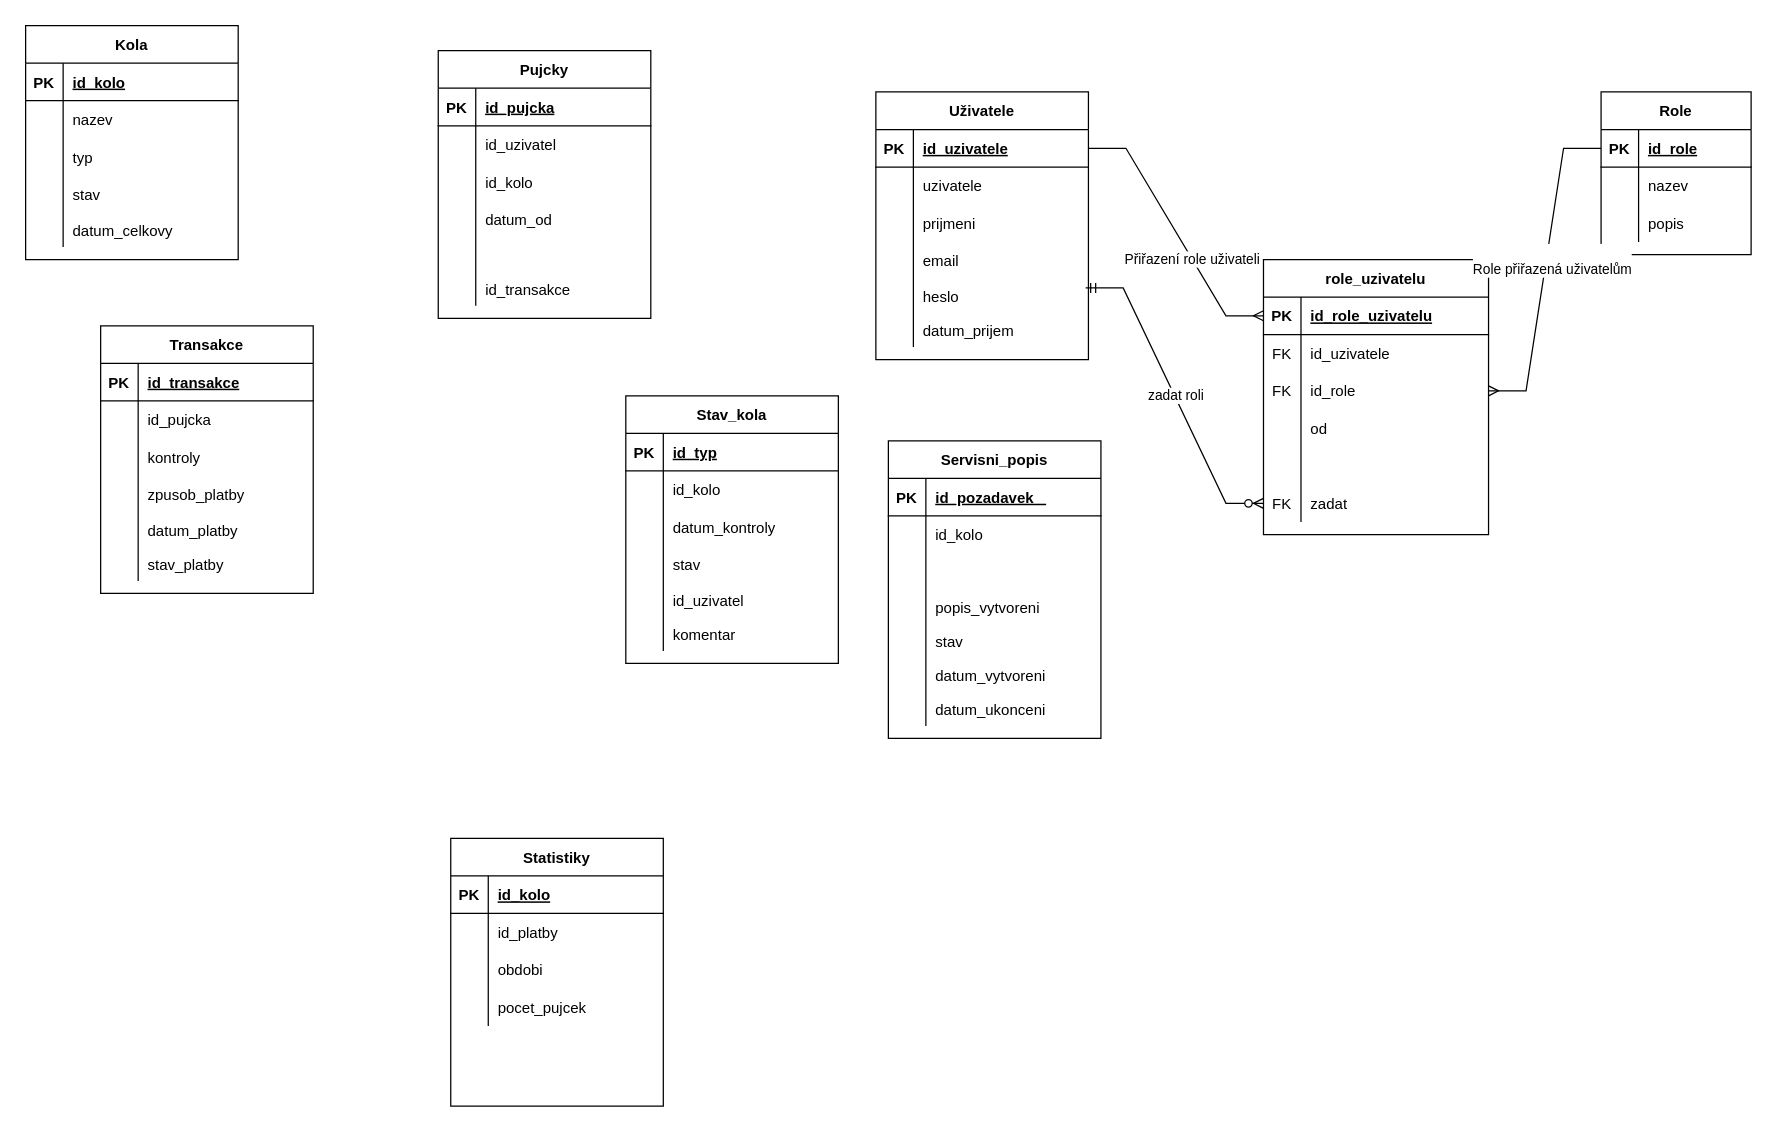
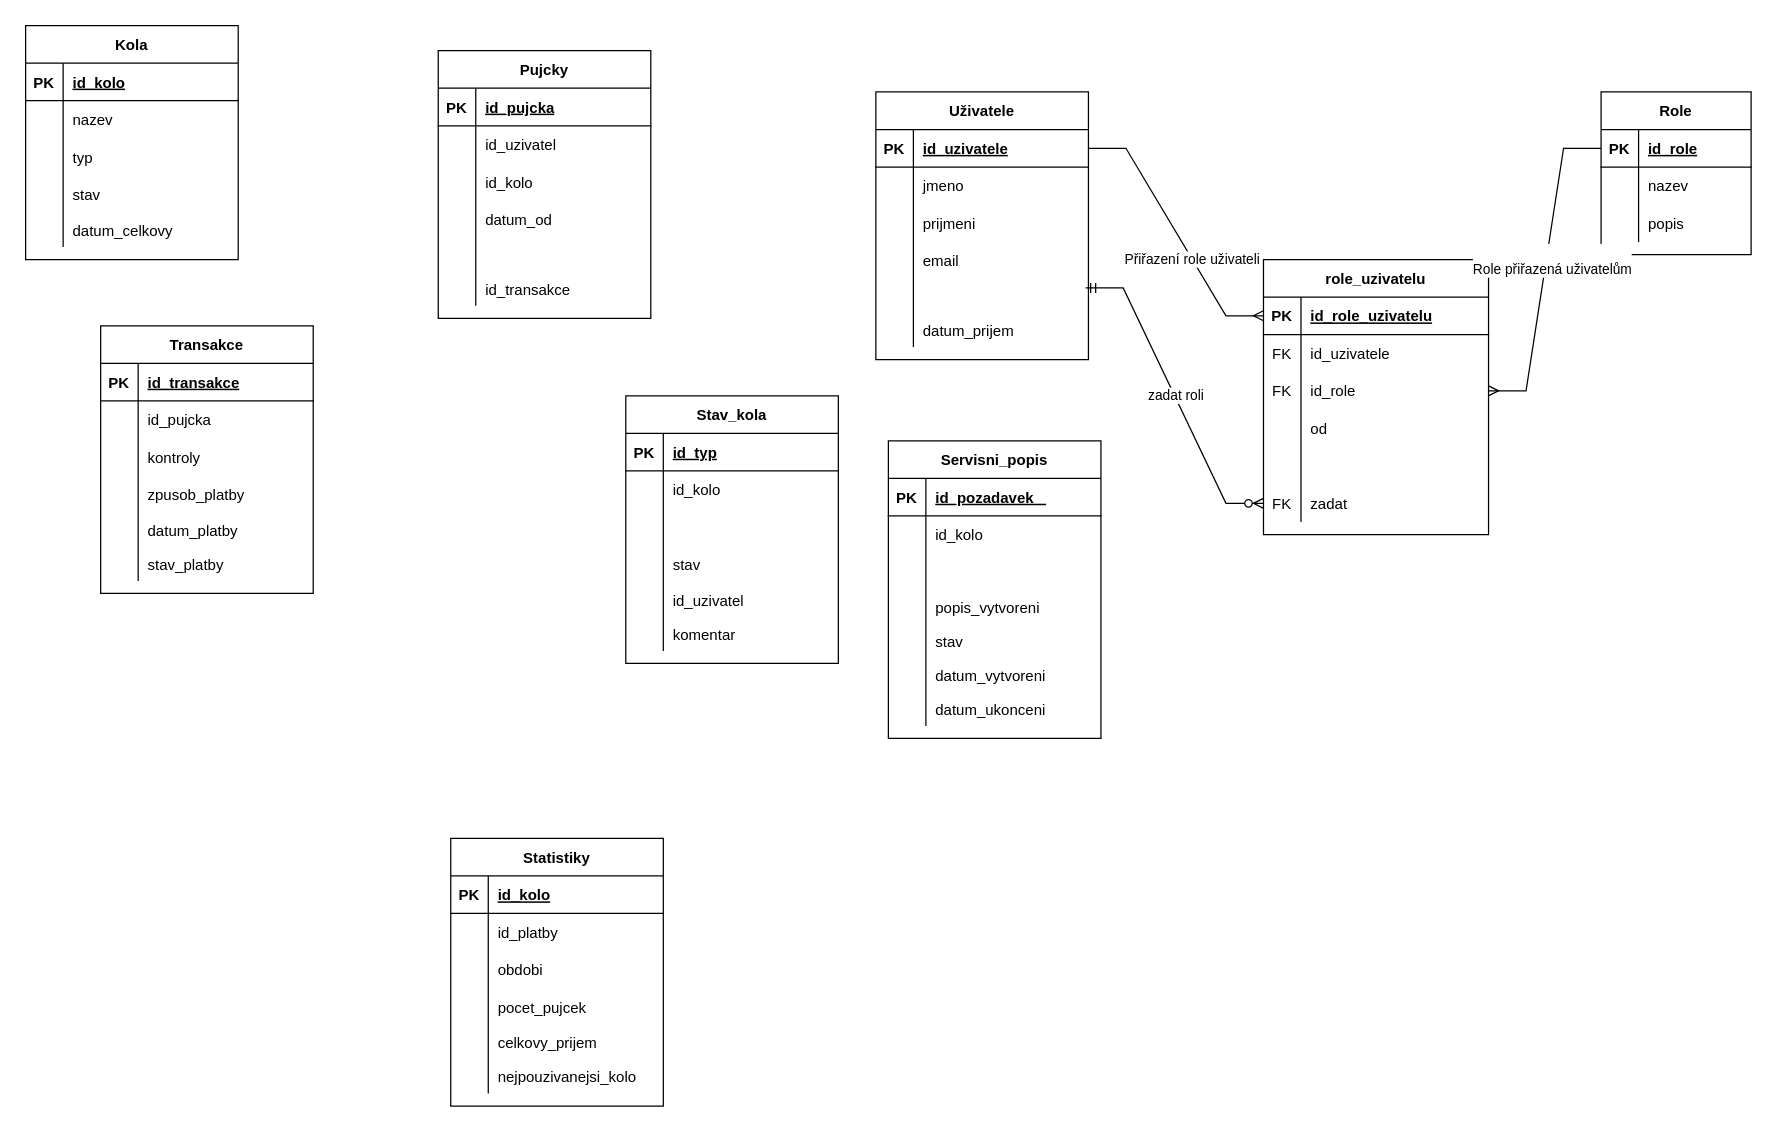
(956, 186) -> (944, 186)
(1001, 296) -> none
(751, 527) -> none
none -> (576, 1043)
none -> (576, 1076)
